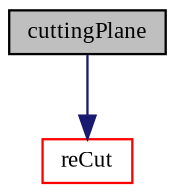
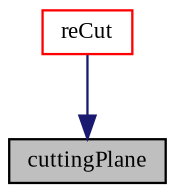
(87, 85) -> (87, 85)
